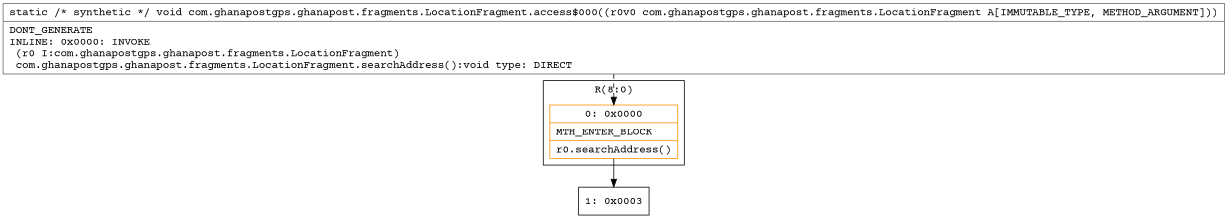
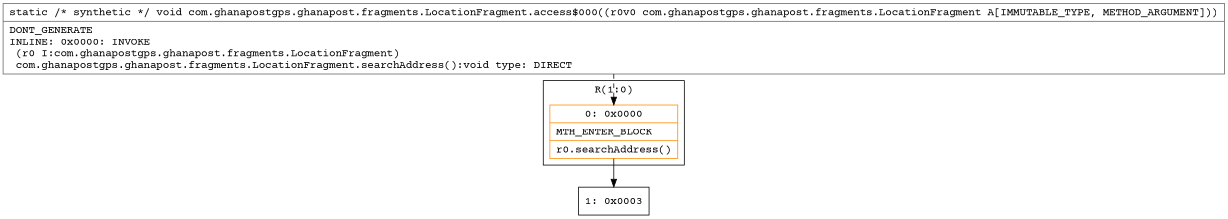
(614, 90) -> (614, 90)
